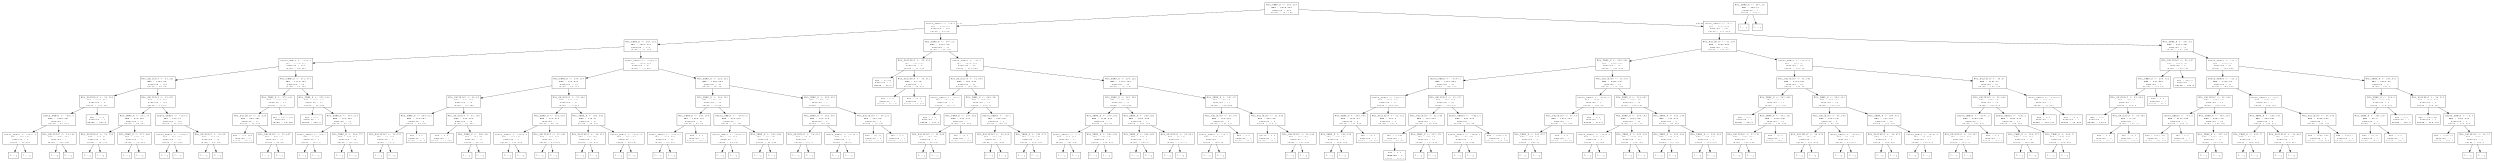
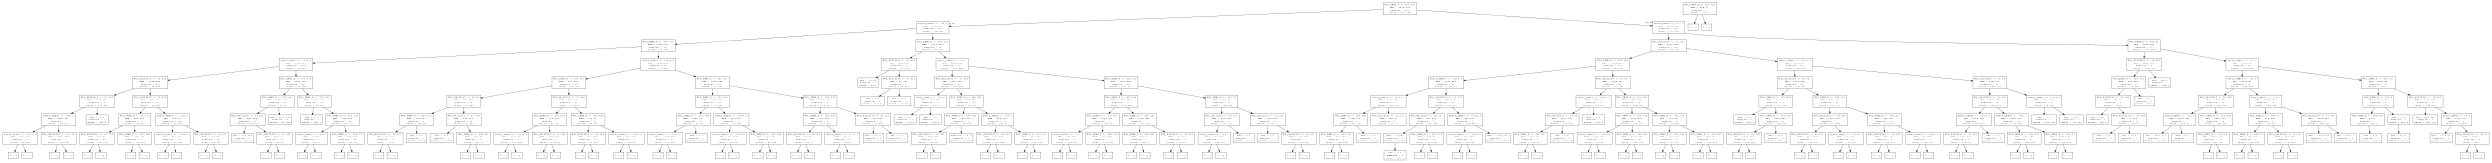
none -> (930, 120)
(2370, 129) -> (2399, 128)
(961, 138) -> (961, 138)
(1267, 138) -> (1268, 138)
